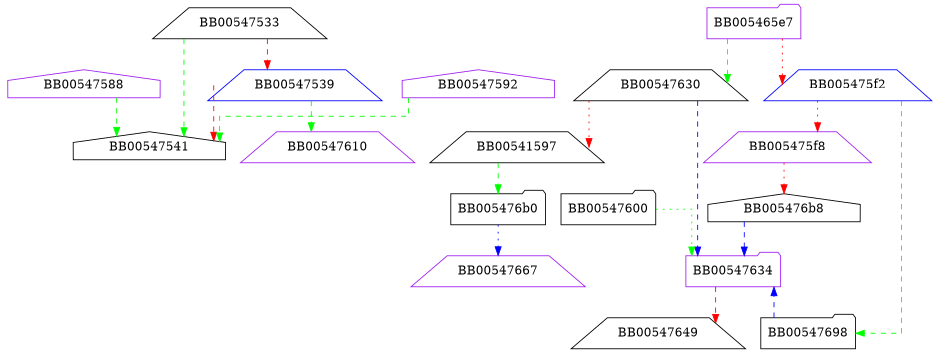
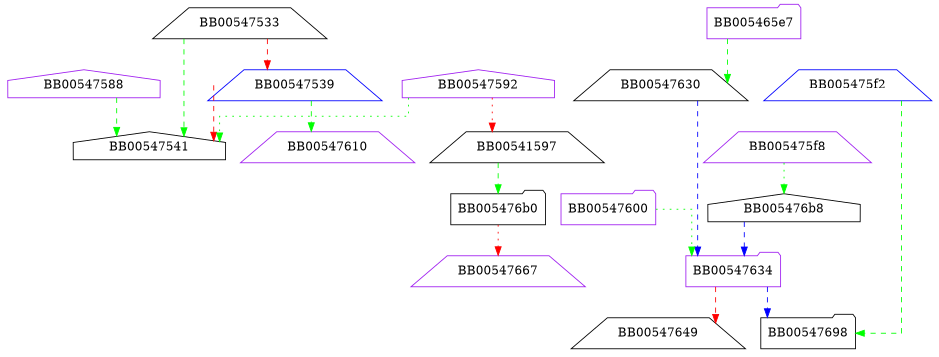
(782, 57) -> none
(818, 112) -> none
(320, 116) -> (320, 116)
(589, 120) -> (492, 110)
(784, 174) -> (784, 174)
(608, 209) -> (608, 209)
(498, 236) -> (498, 236)
(774, 307) -> (767, 298)
